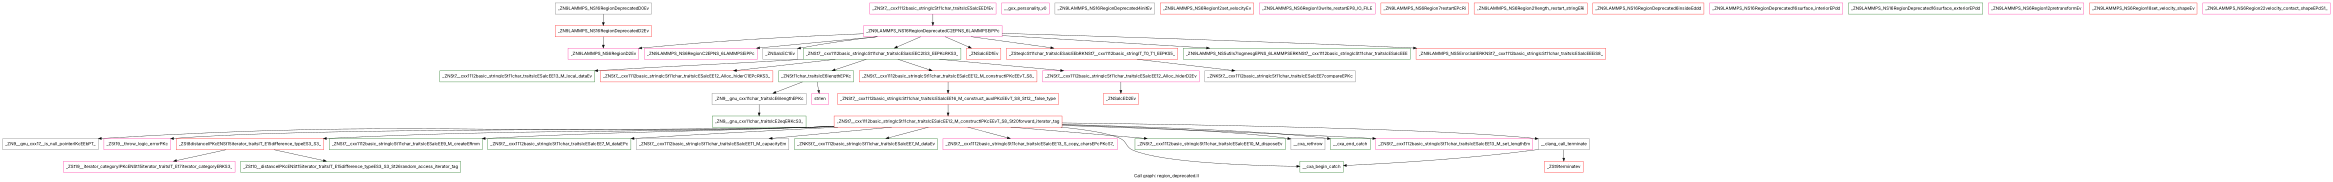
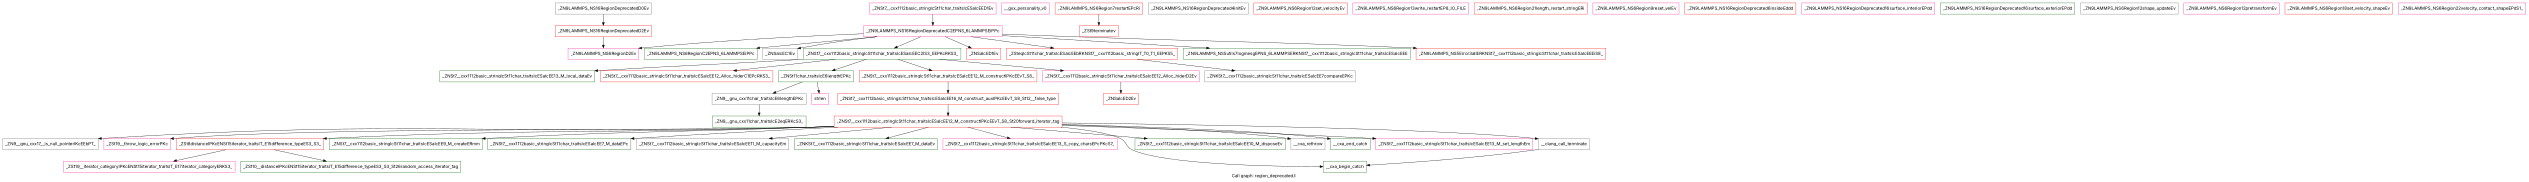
none -> (1636, 9)
none -> (2129, 9)
(701, 54) -> (701, 54)
(1564, 154) -> (1099, 18)
